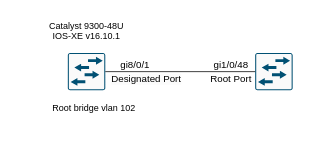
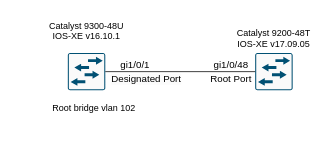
none -> (274, 38)
(135, 65) -> (135, 65)
